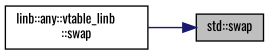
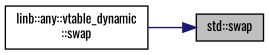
(77, 28) -> (77, 28)
